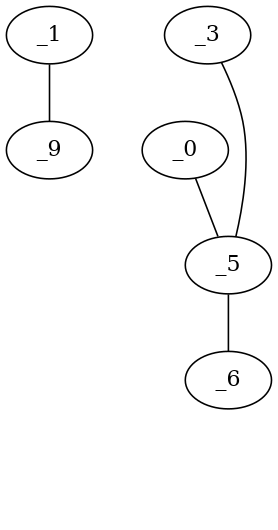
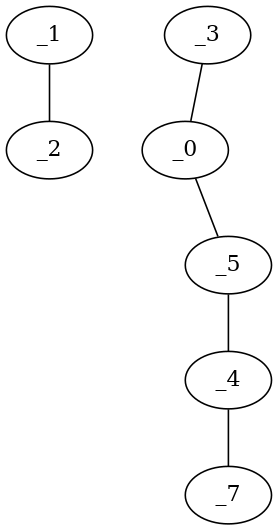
(246, 148) -> (197, 92)
(50, 150) -> (50, 150)
(228, 380) -> (228, 380)
none -> (228, 495)
